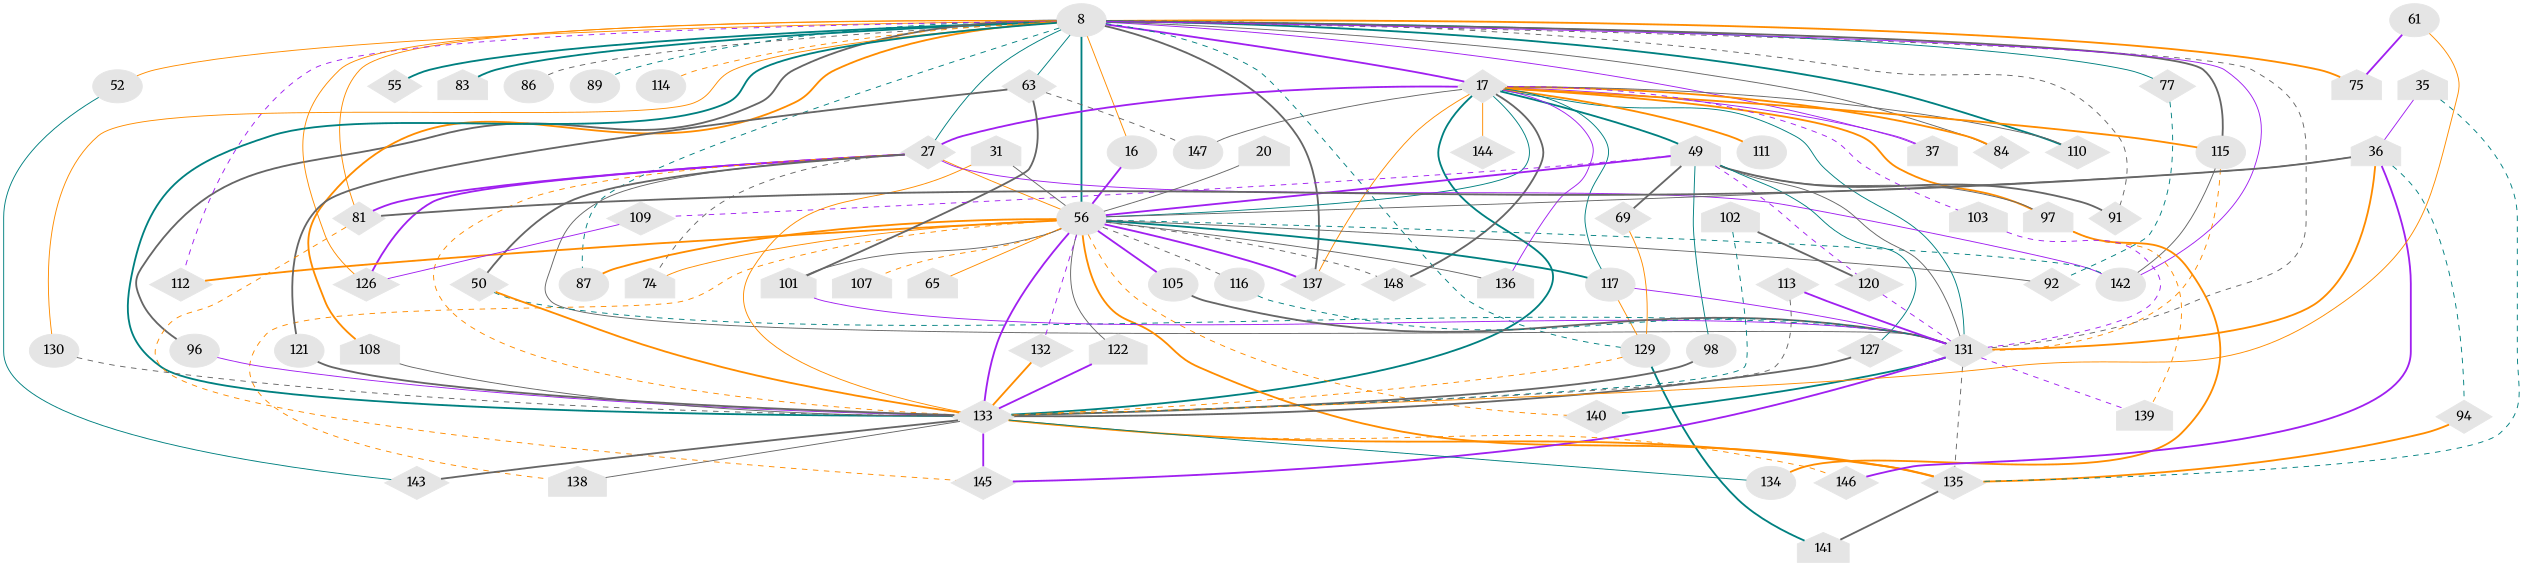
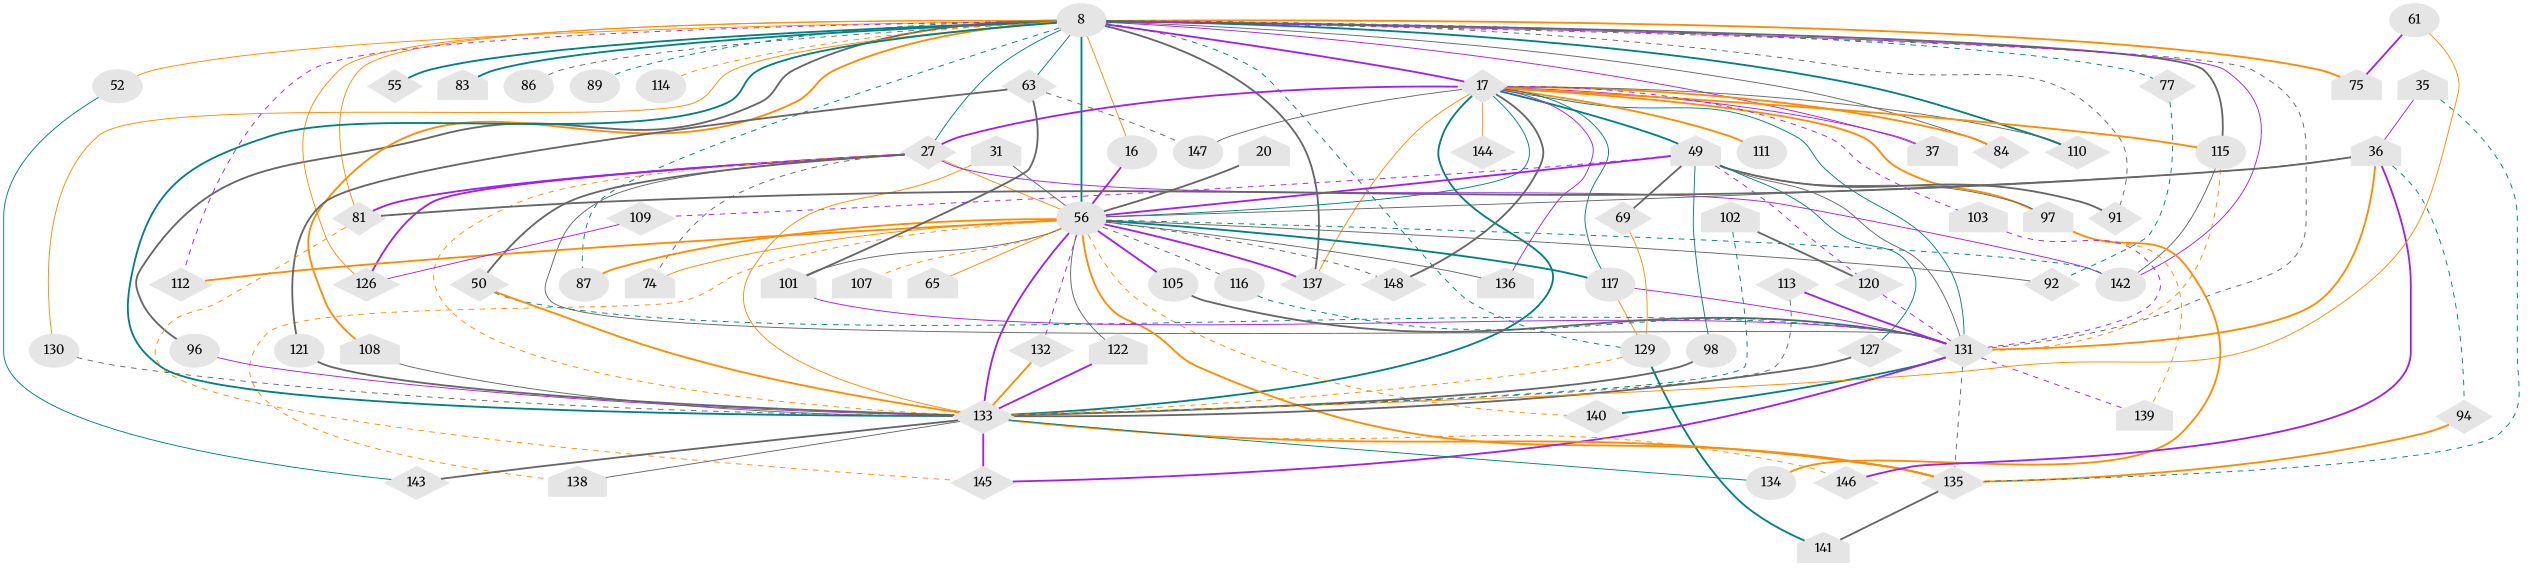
(1631, 31) -> (1631, 31)
(1192, 183) -> (1192, 183)
